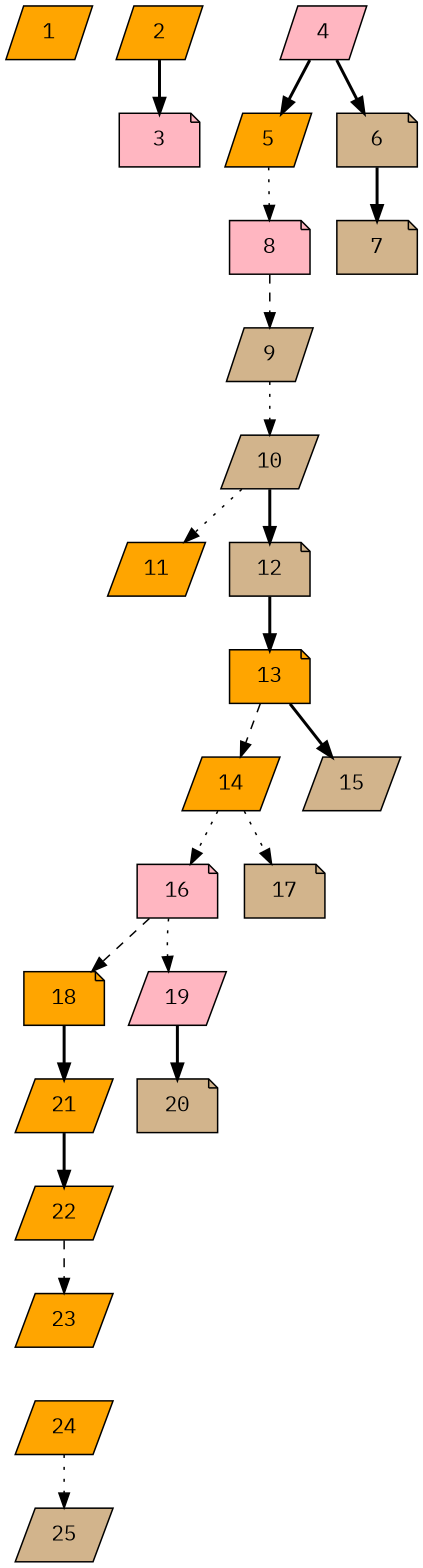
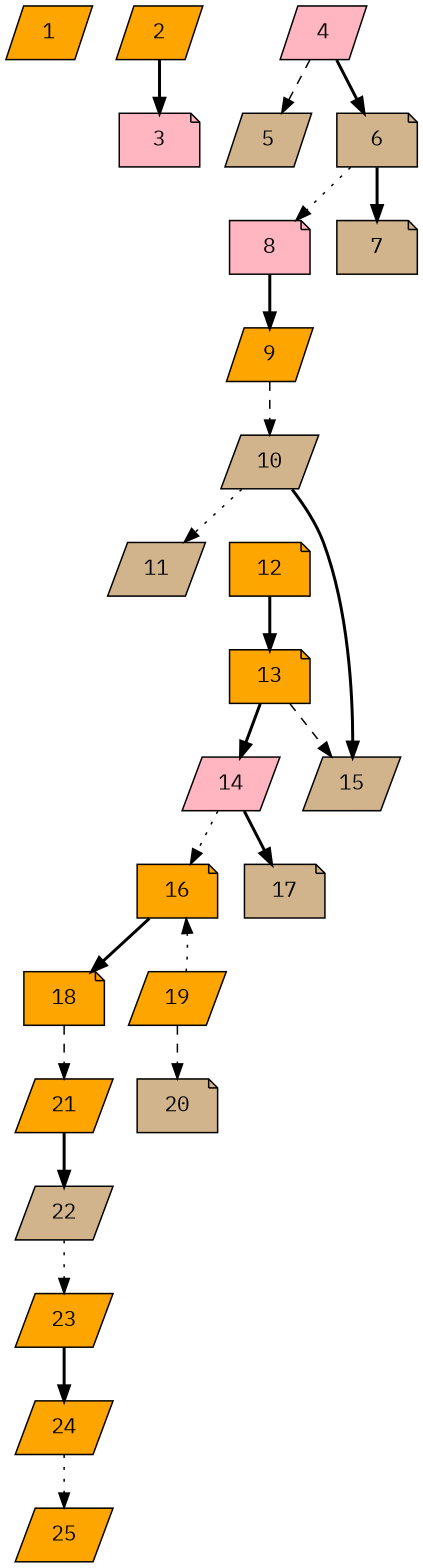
(299, 80) -> (299, 80)
(268, 140) -> (268, 140)
(269, 186) -> (329, 189)
(270, 294) -> (270, 294)
(270, 355) -> (270, 355)
(270, 401) -> (270, 401)
(270, 508) -> (341, 610)
(157, 569) -> (157, 569)
(270, 569) -> (270, 569)
(253, 723) -> (253, 723)
(306, 724) -> (306, 724)
(231, 784) -> (231, 784)
(254, 831) -> (254, 831)
(177, 891) -> (177, 891)
(167, 938) -> (187, 952)
(126, 940) -> (126, 940)
(177, 998) -> (177, 998)
(64, 1045) -> (64, 1045)
(177, 1045) -> (177, 1045)
(64, 1213) -> (64, 1213)
(64, 1259) -> (64, 1259)
none -> (64, 1367)
(64, 1535) -> (64, 1535)
